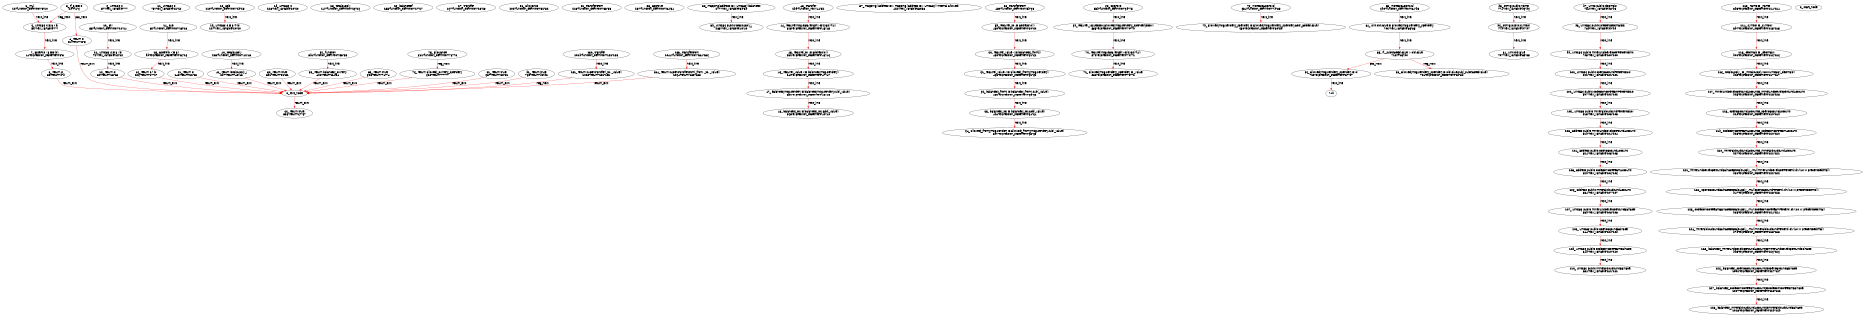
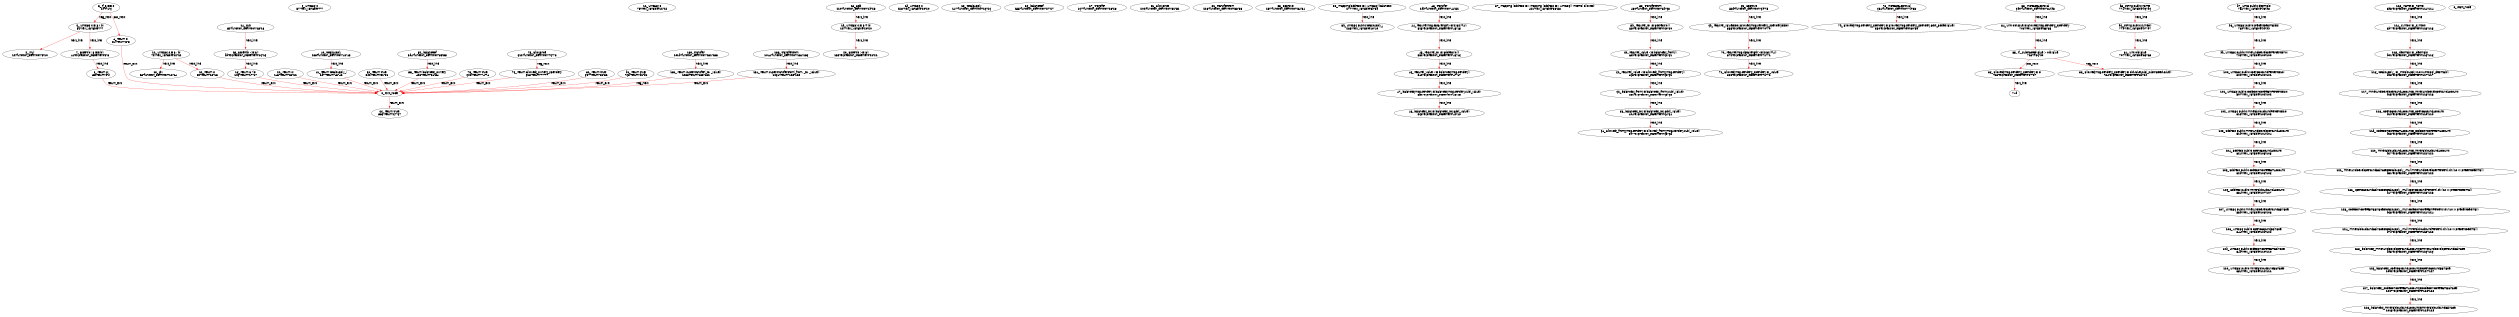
(808, 8) -> (1439, 8)
(35, 17) -> (61, 40)
(108, 40) -> (163, 63)
(328, 54) -> (427, 54)
none -> (856, 54)
(378, 74) -> (478, 74)
